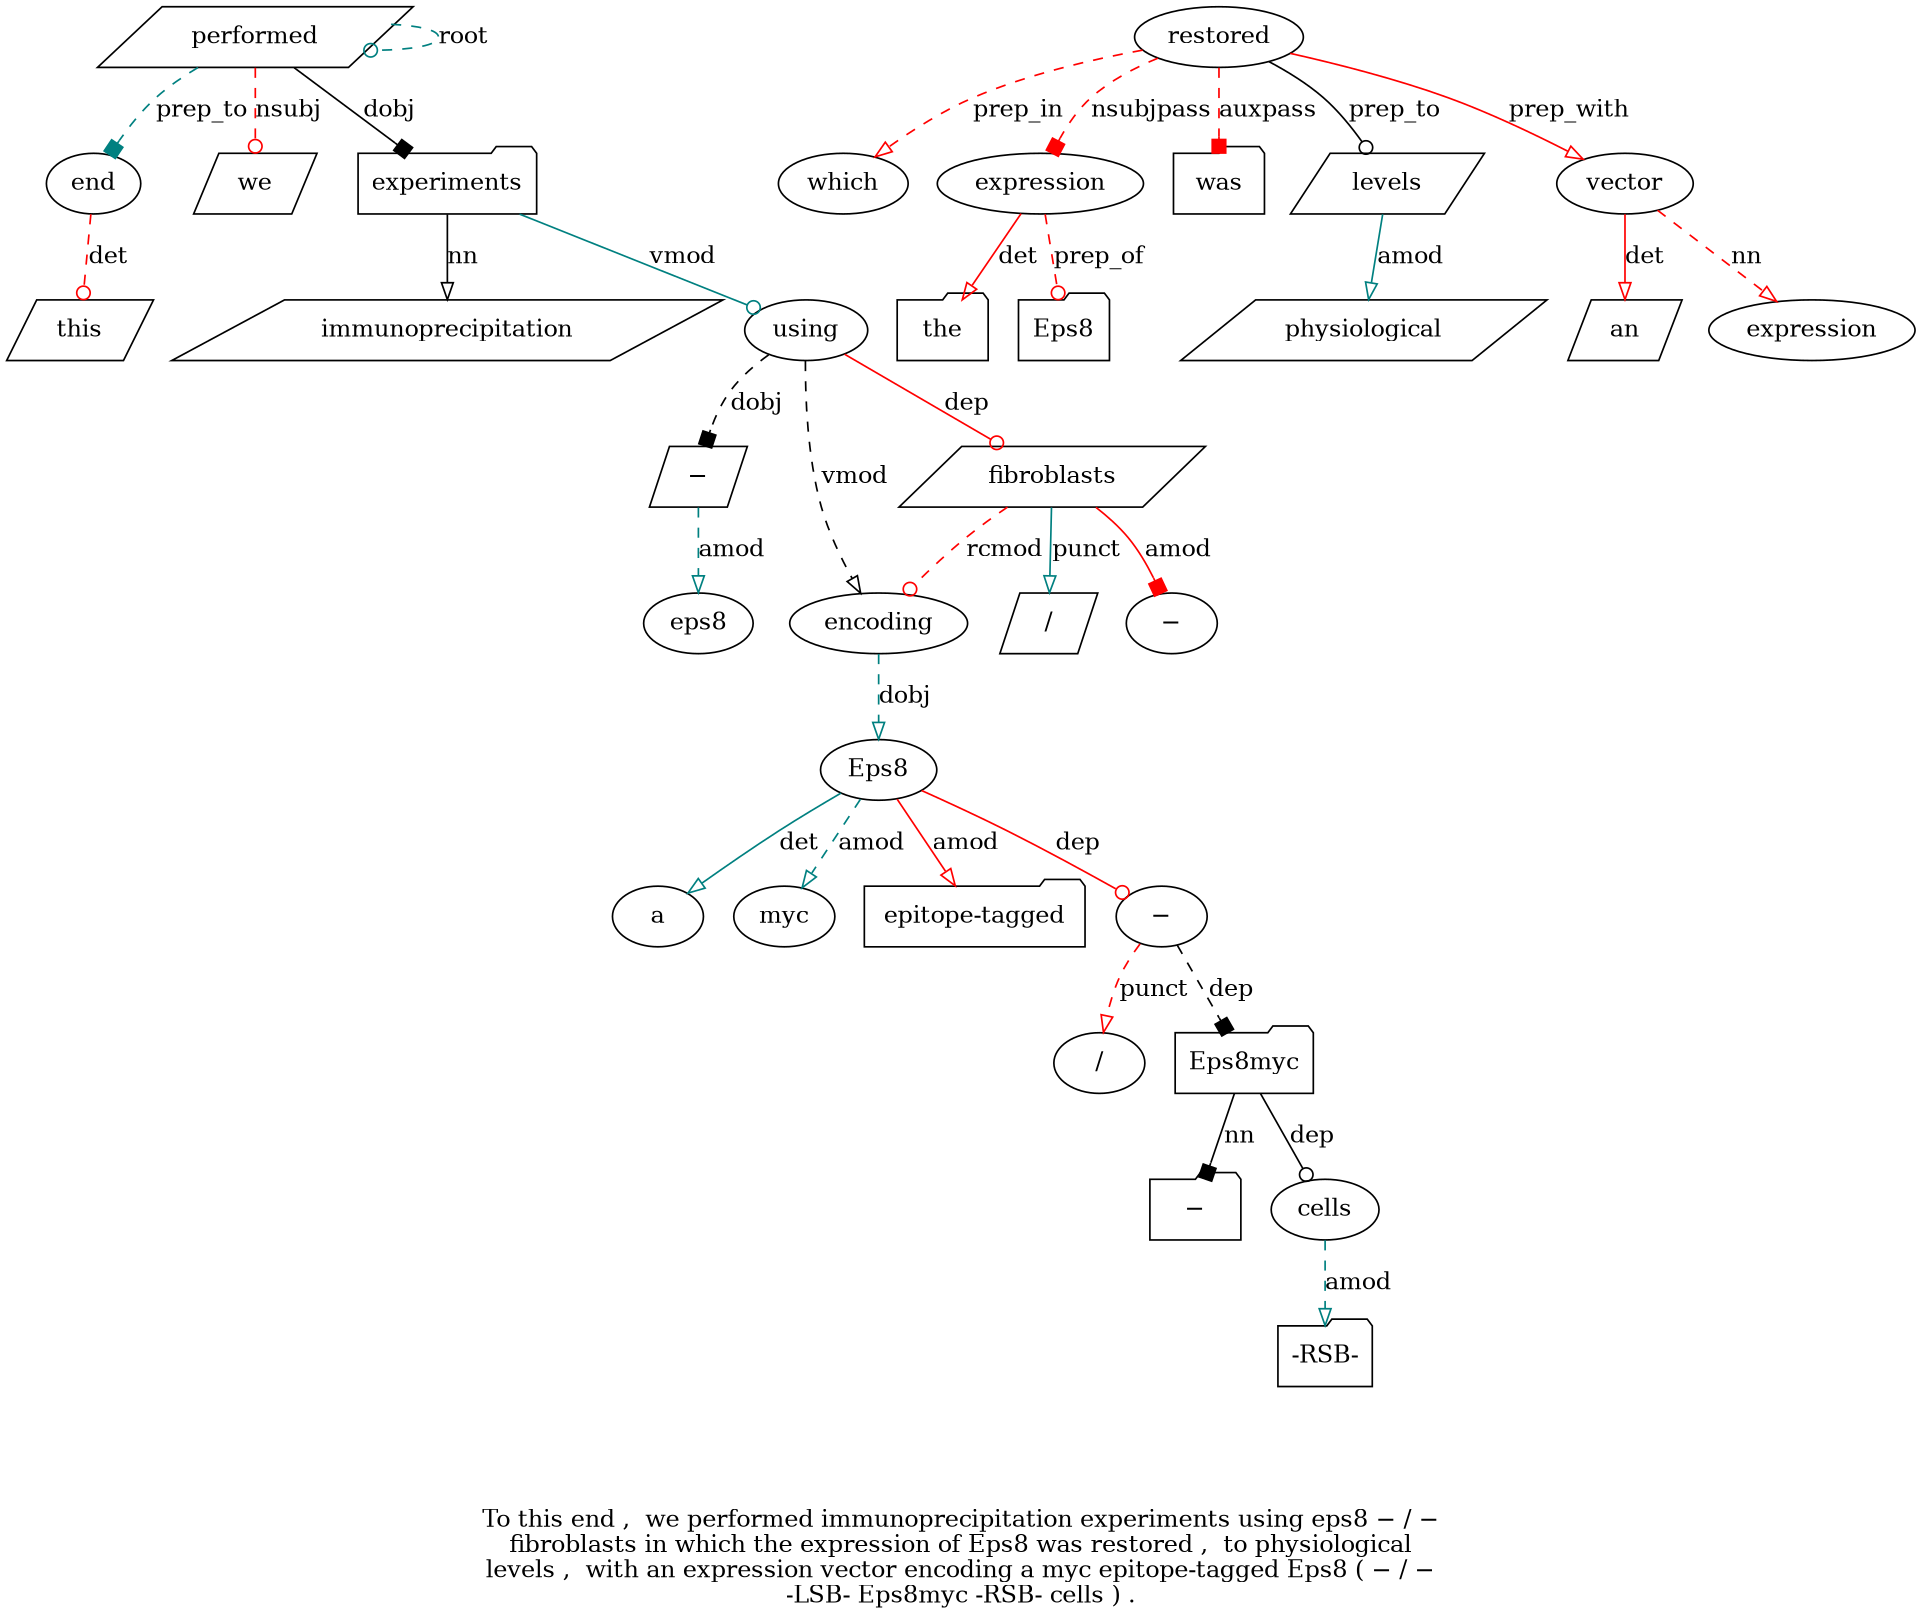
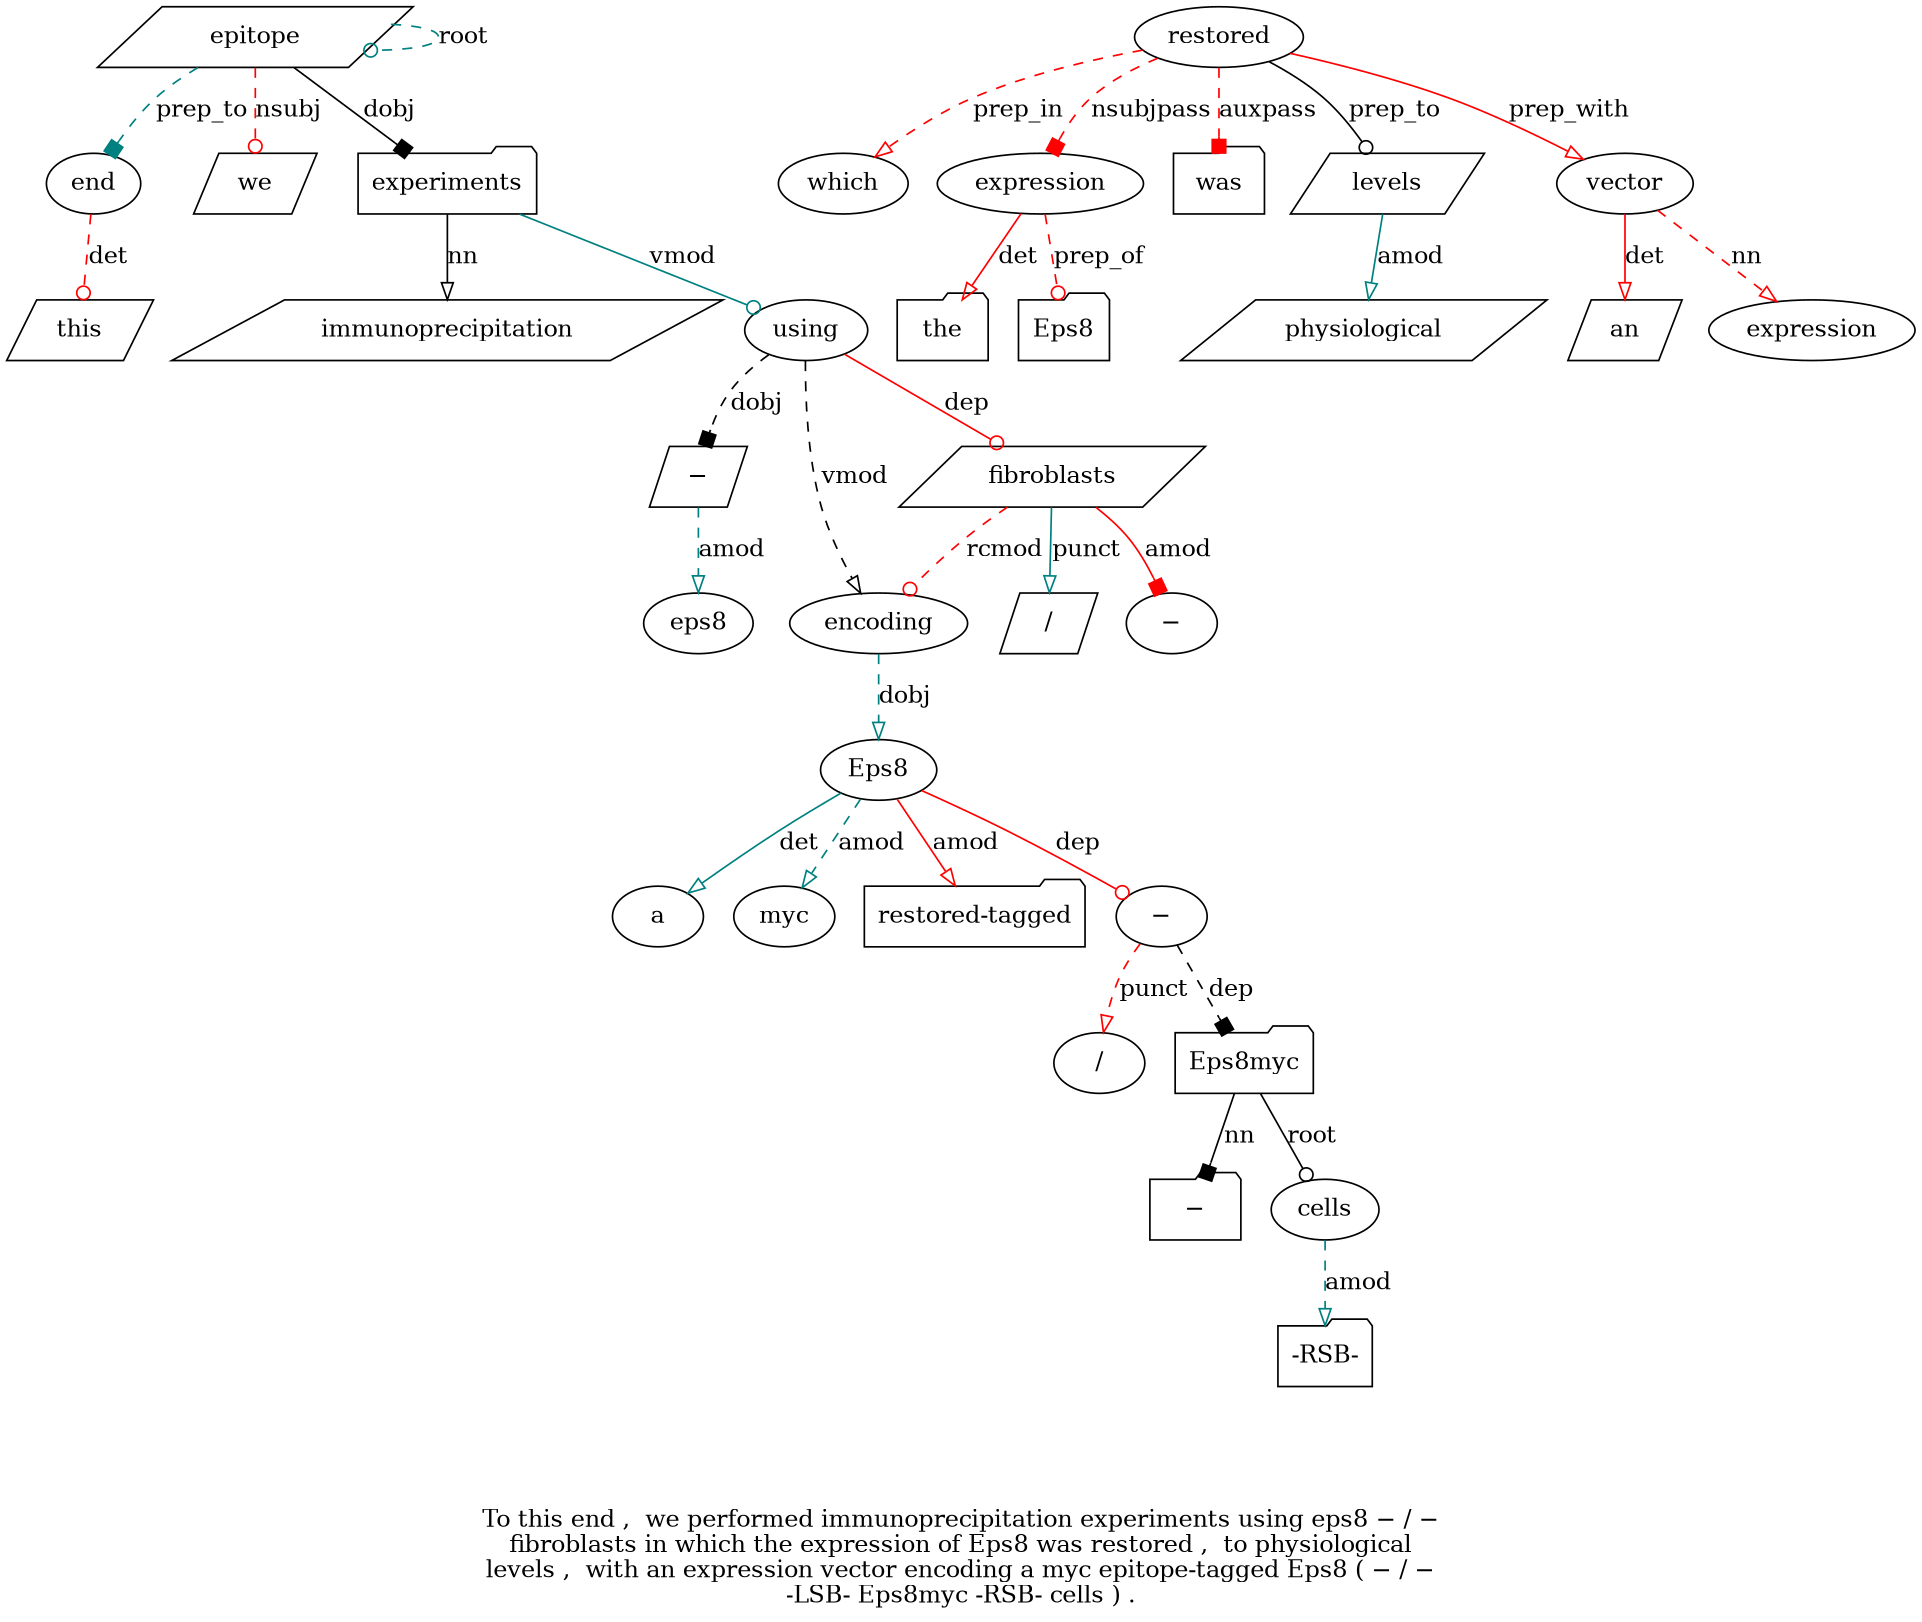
(255, 37) -> (255, 37)
(975, 916) -> (975, 916)
(1312, 1136) -> (1312, 1136)
